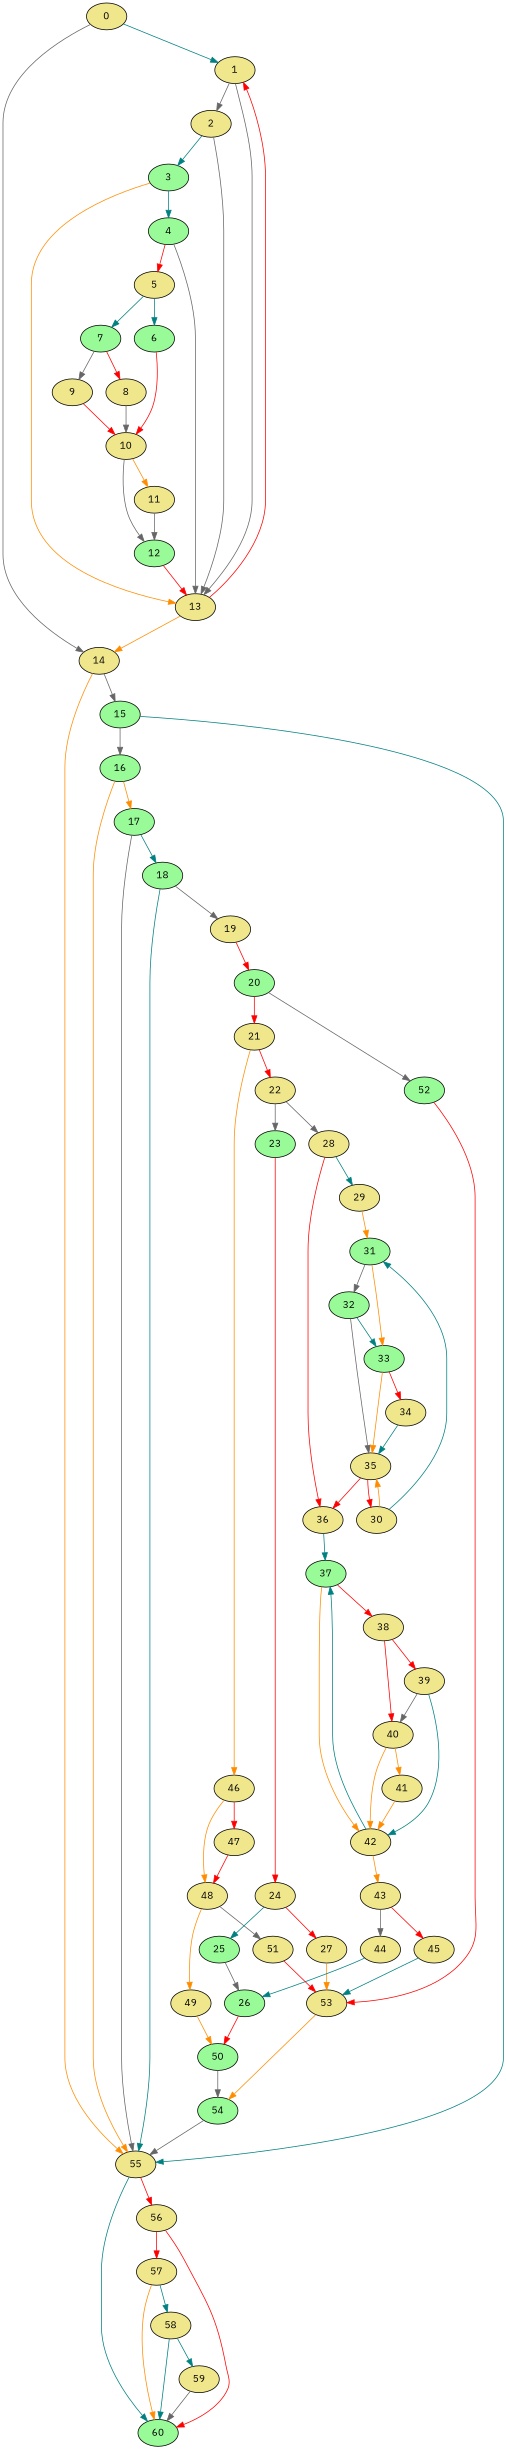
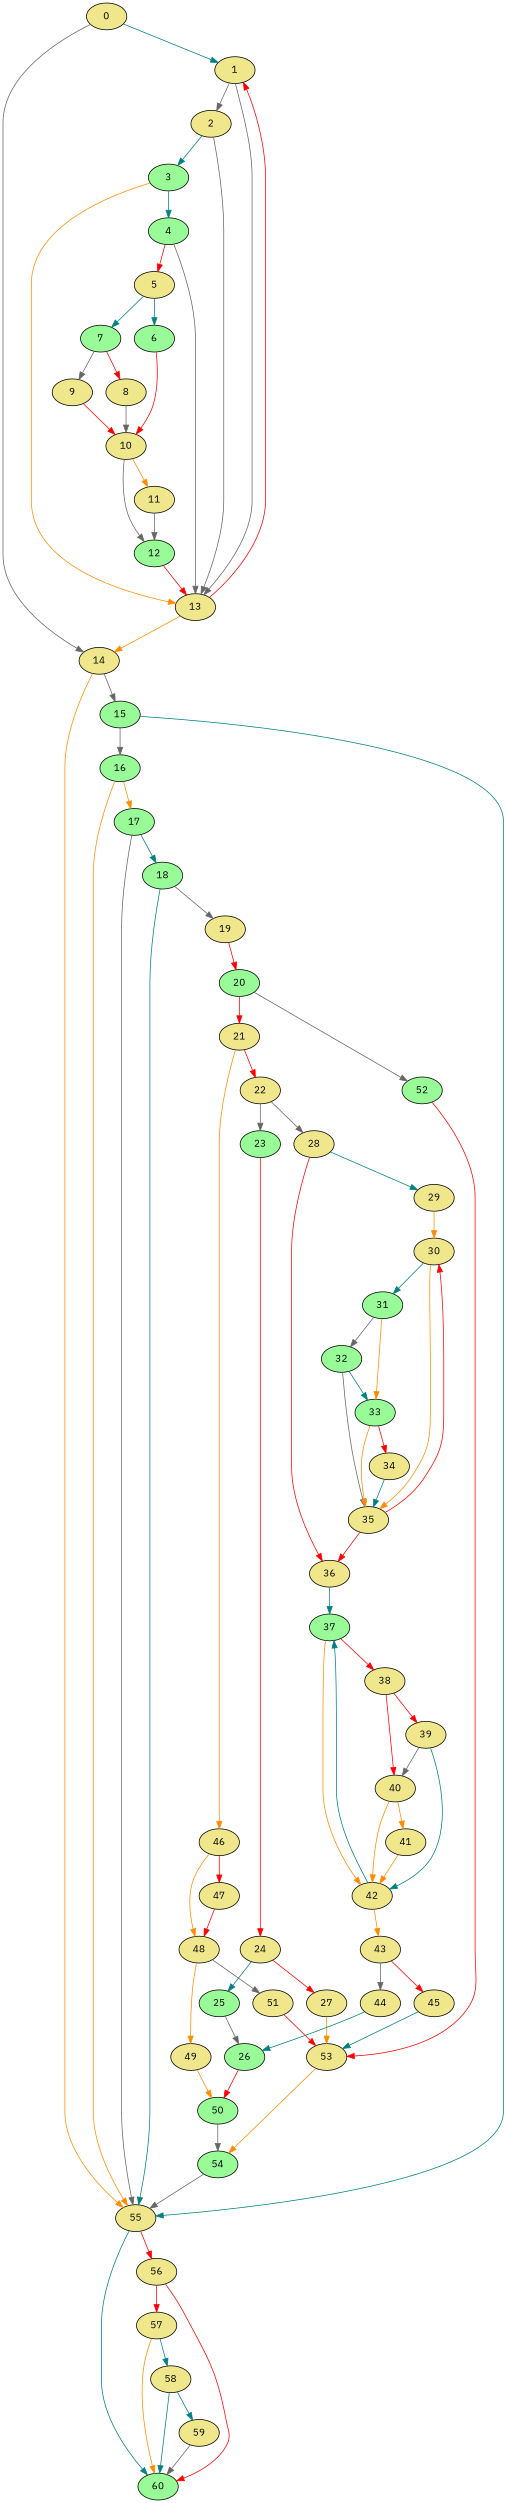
(364, 1221) -> (434, 1221)
